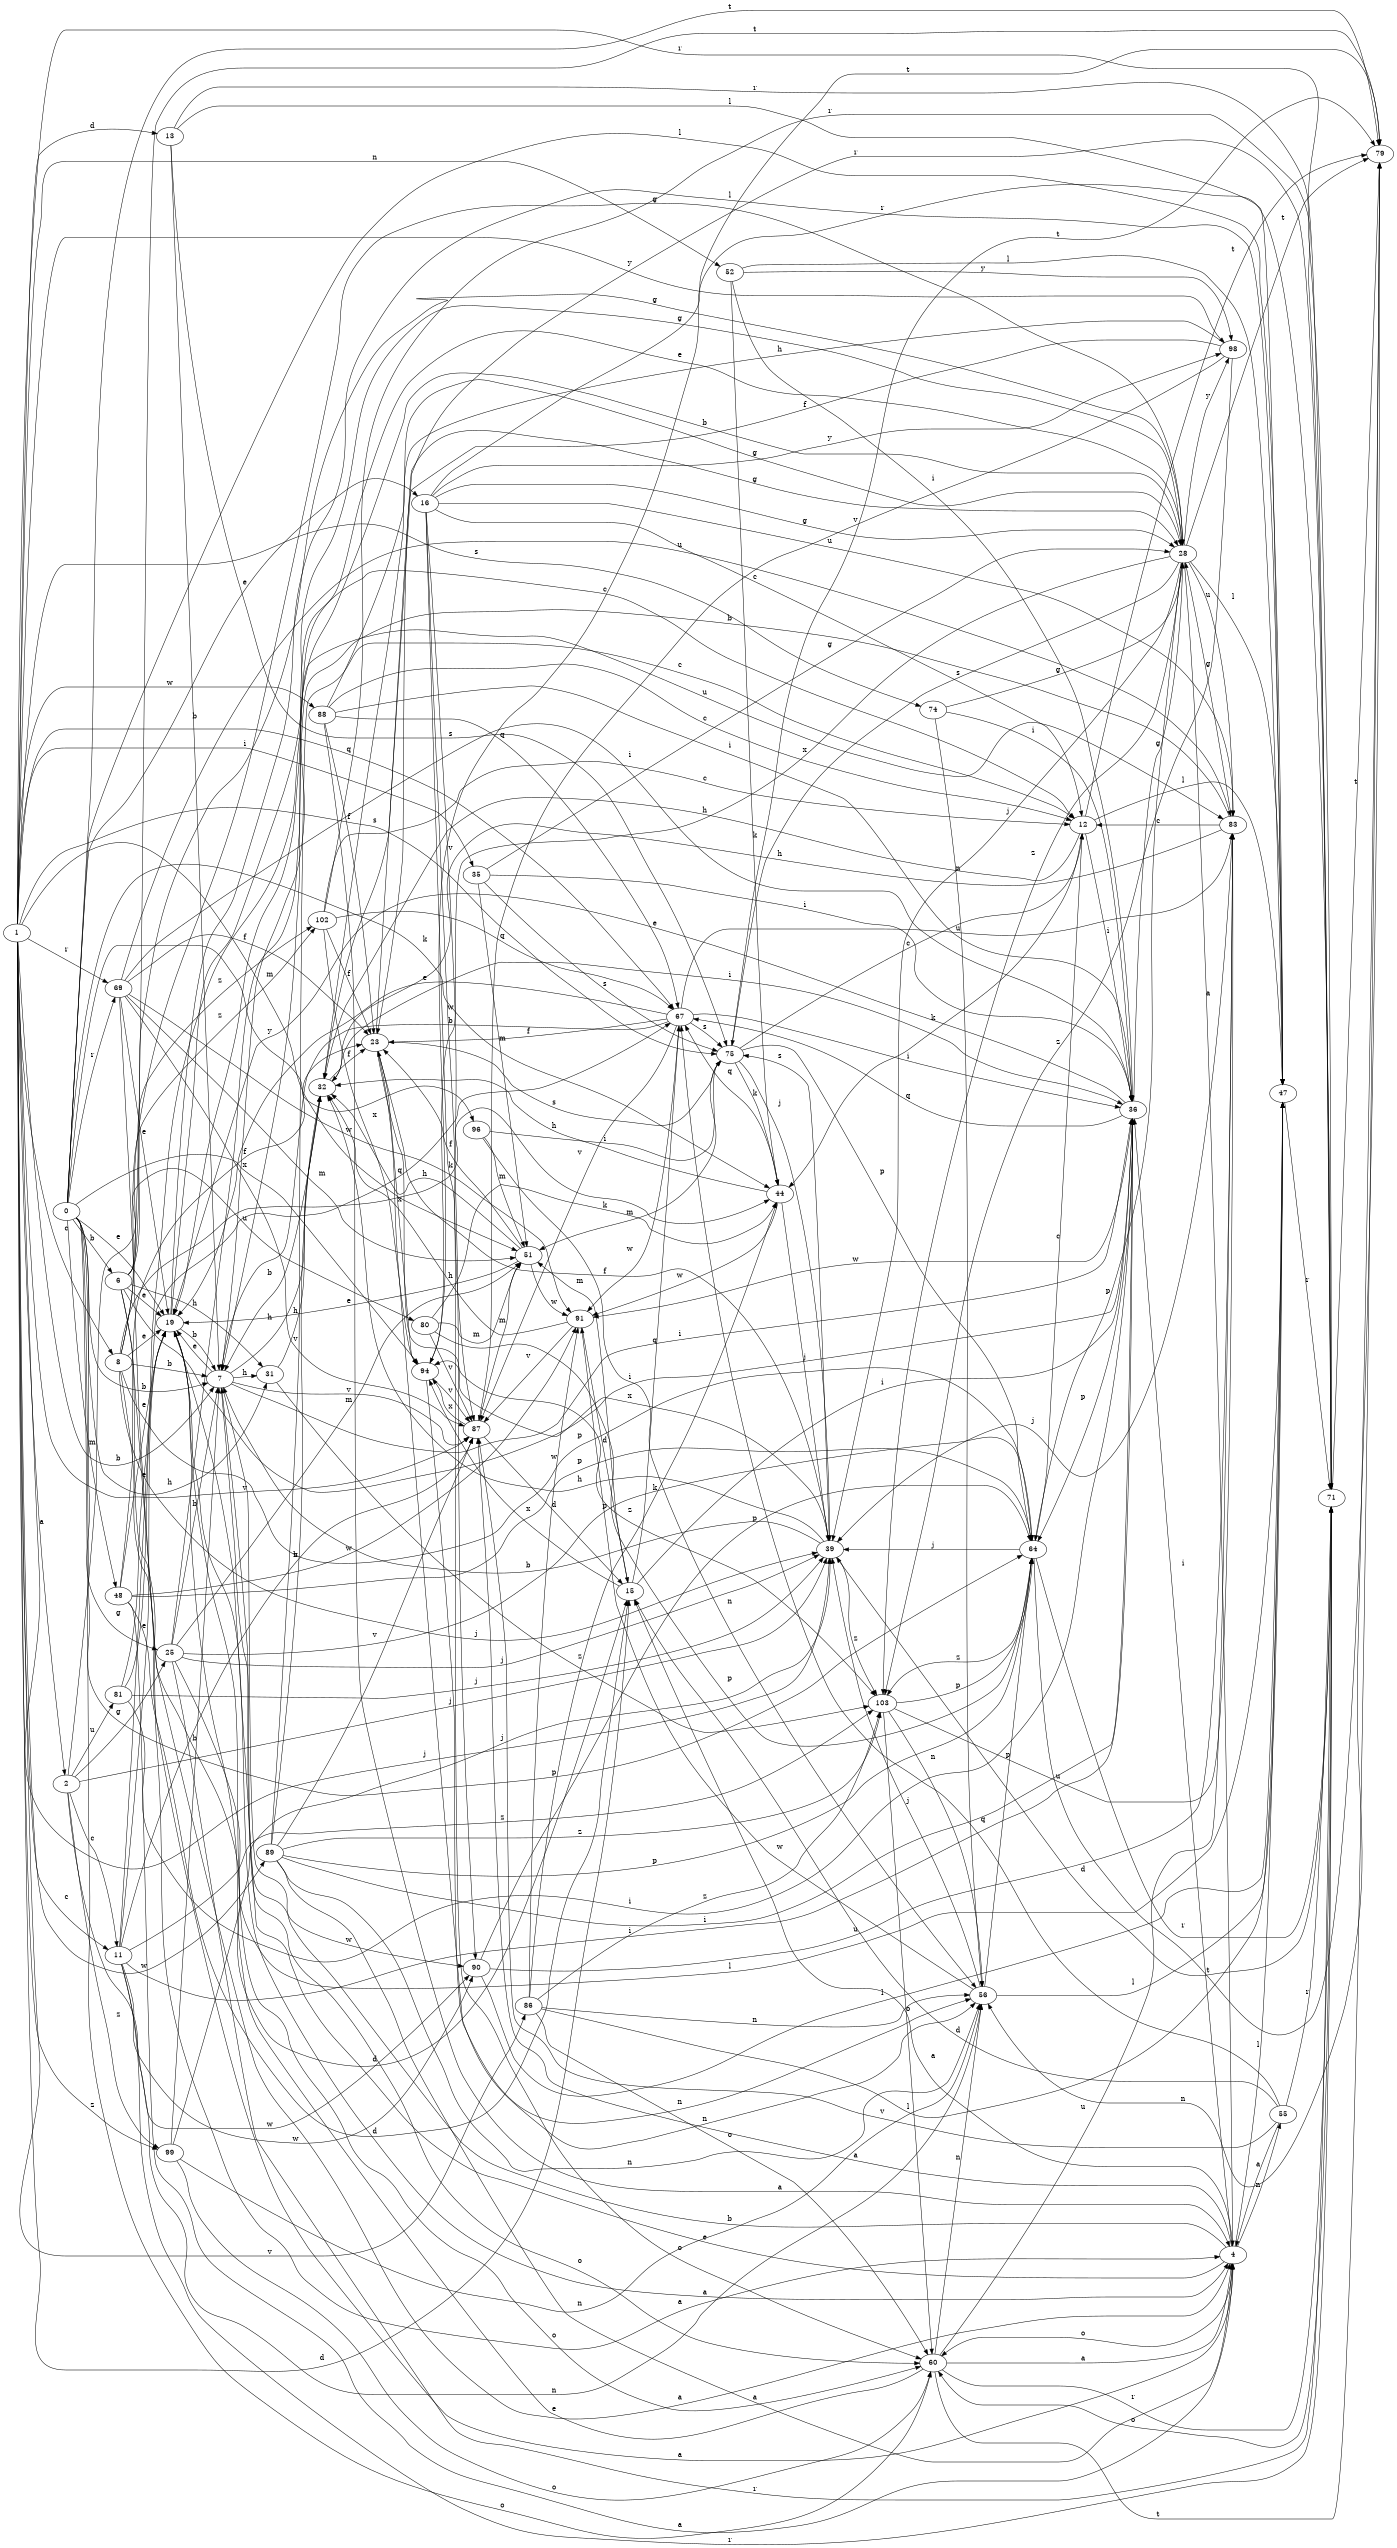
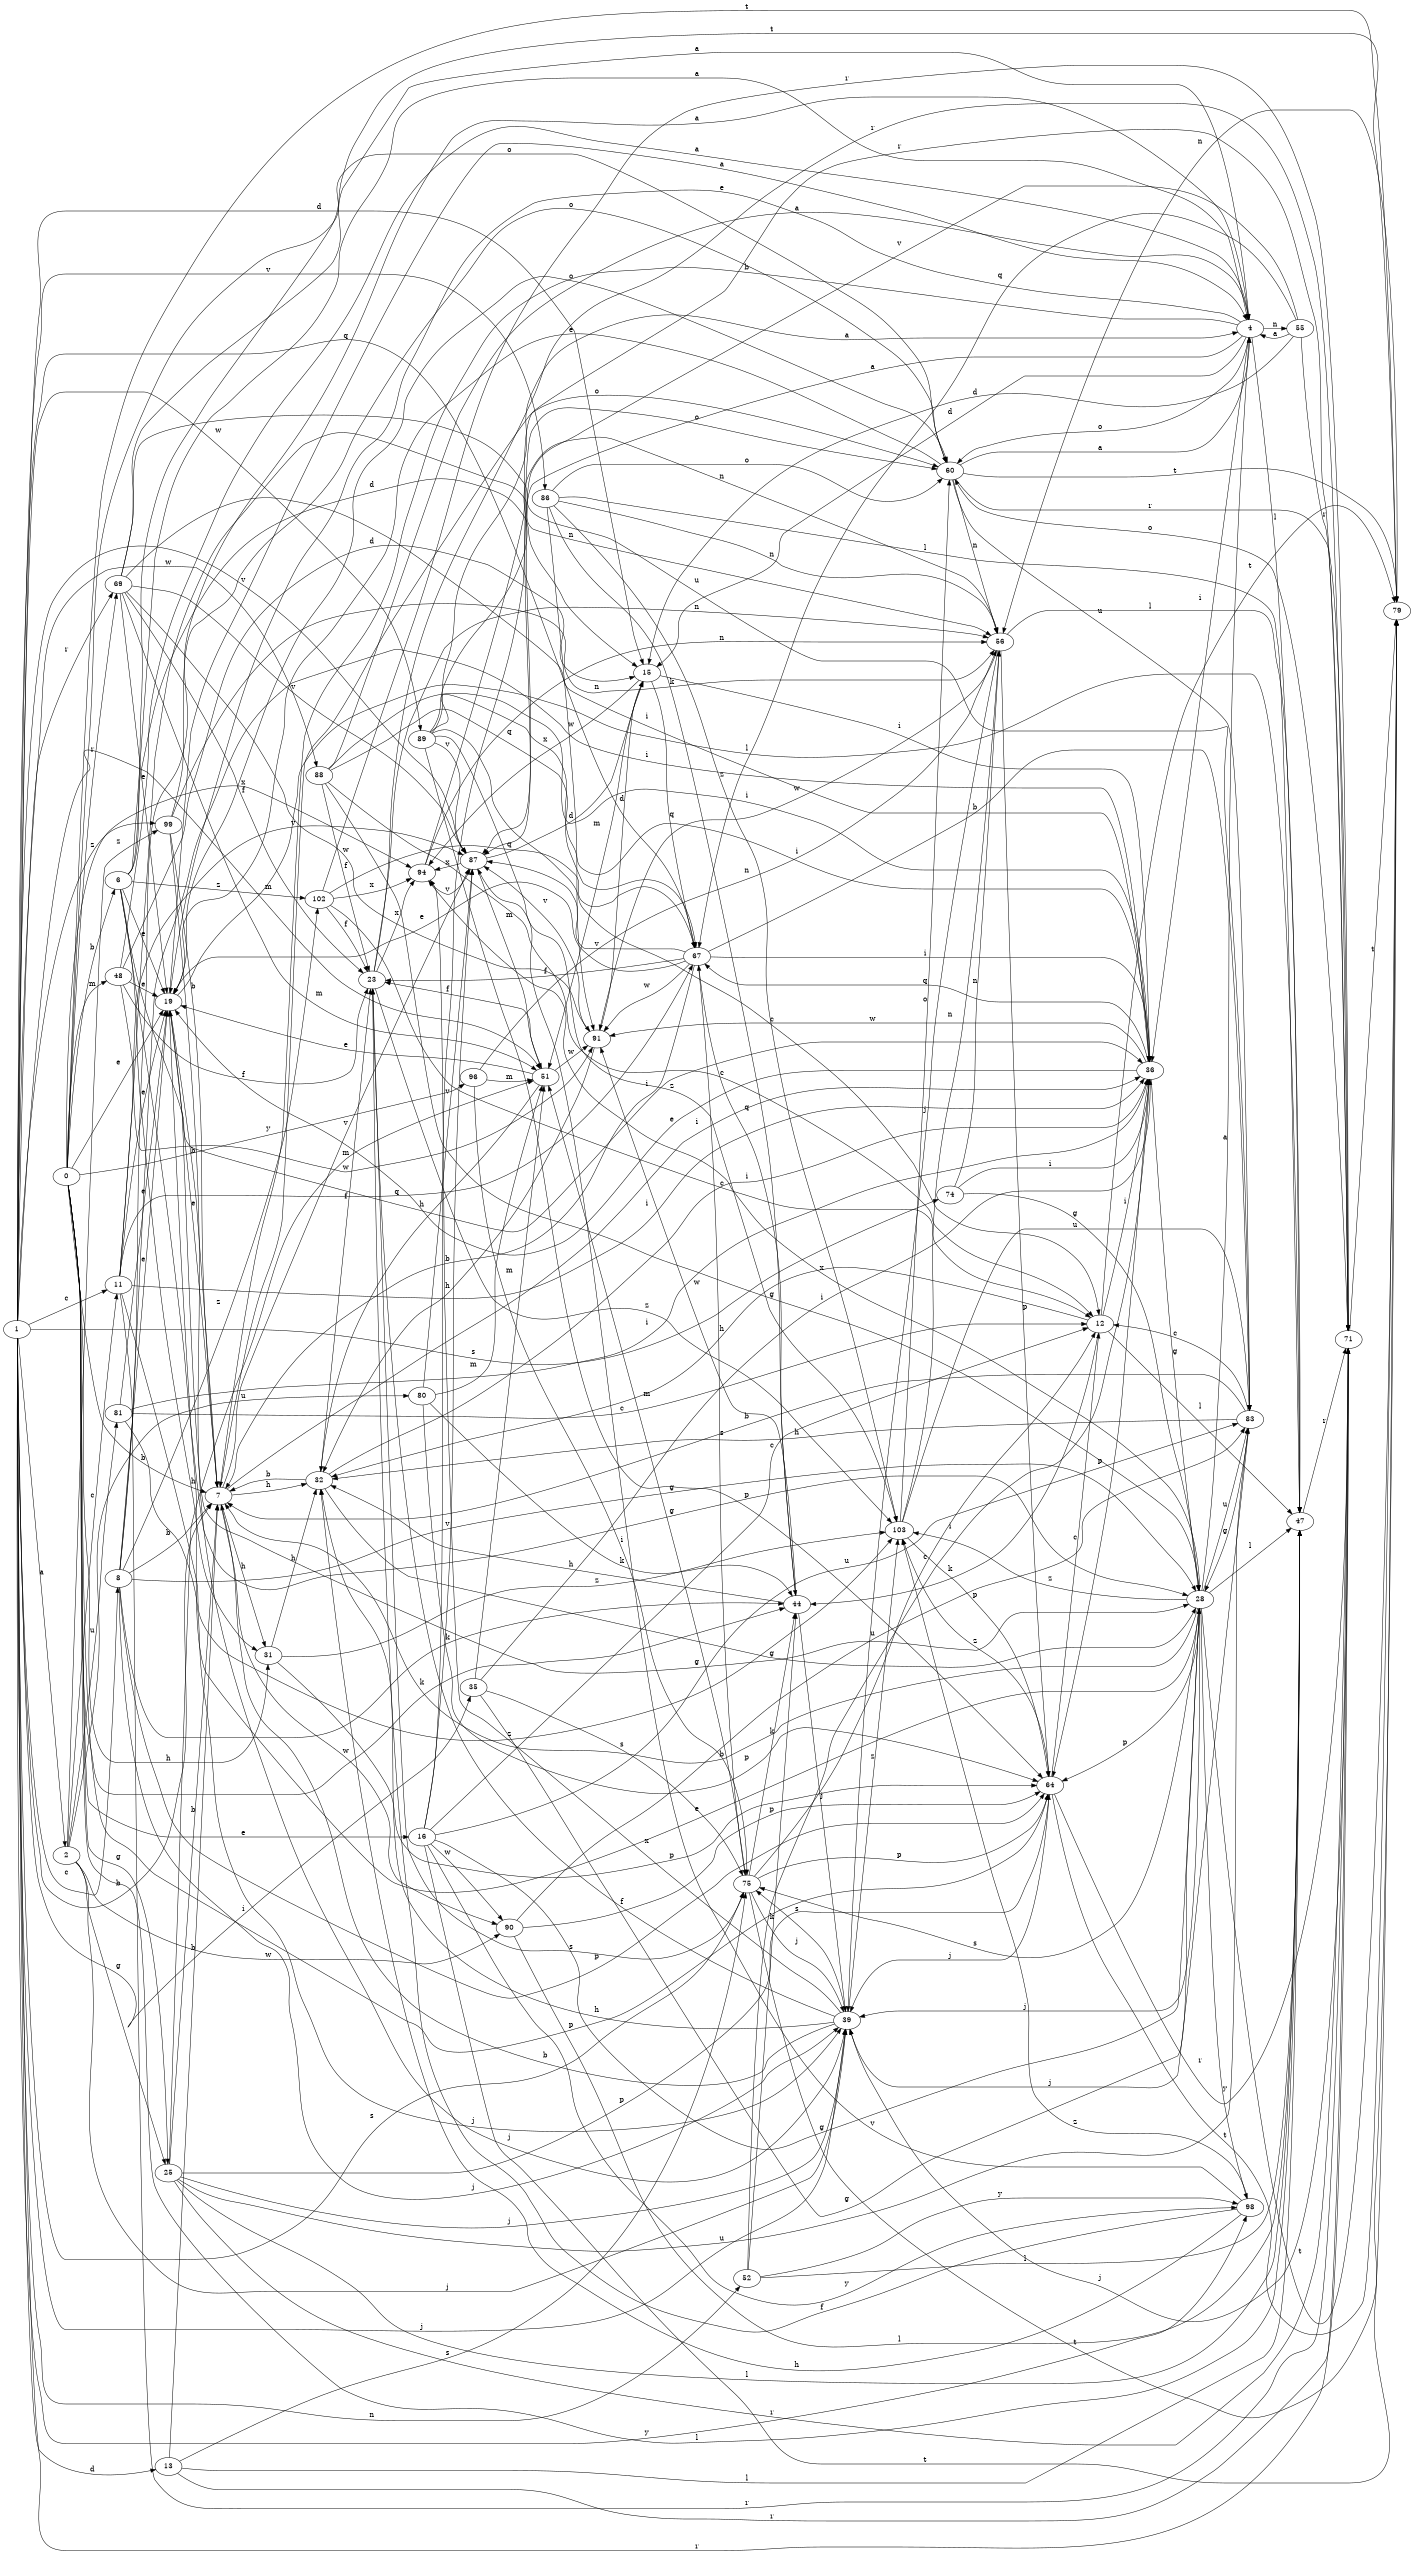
none -> (386, 652)
(958, 929) -> (975, 808)
(303, 1454) -> none
(580, 1470) -> (610, 1872)
(1083, 1870) -> (1100, 2278)
(933, 2056) -> (950, 412)
(281, 2142) -> none
